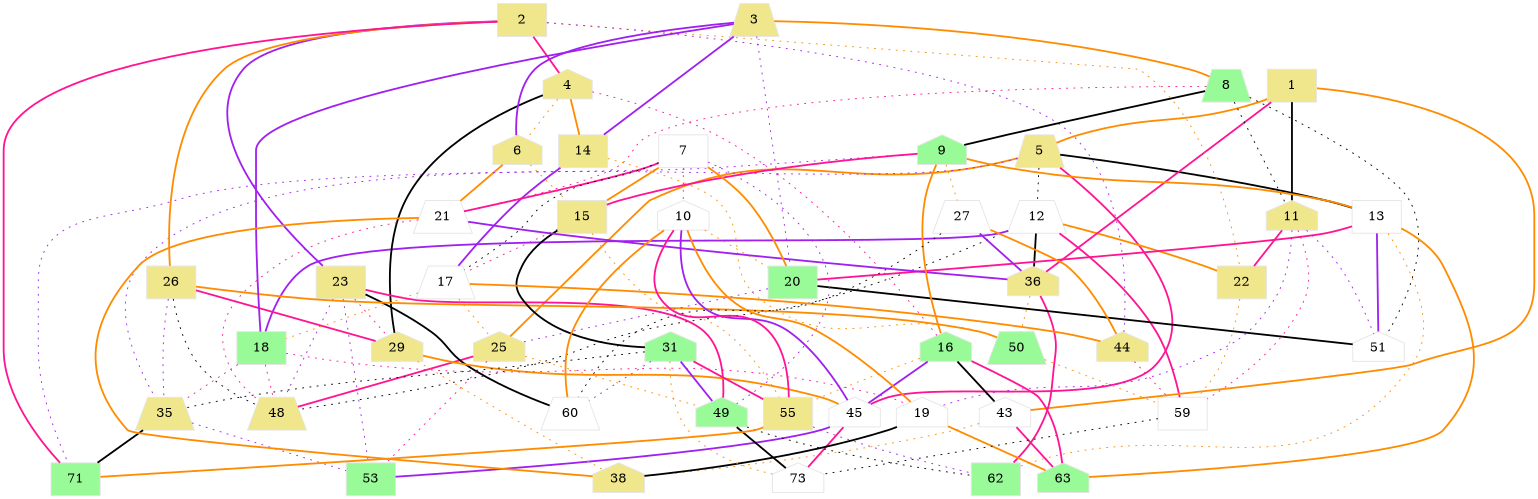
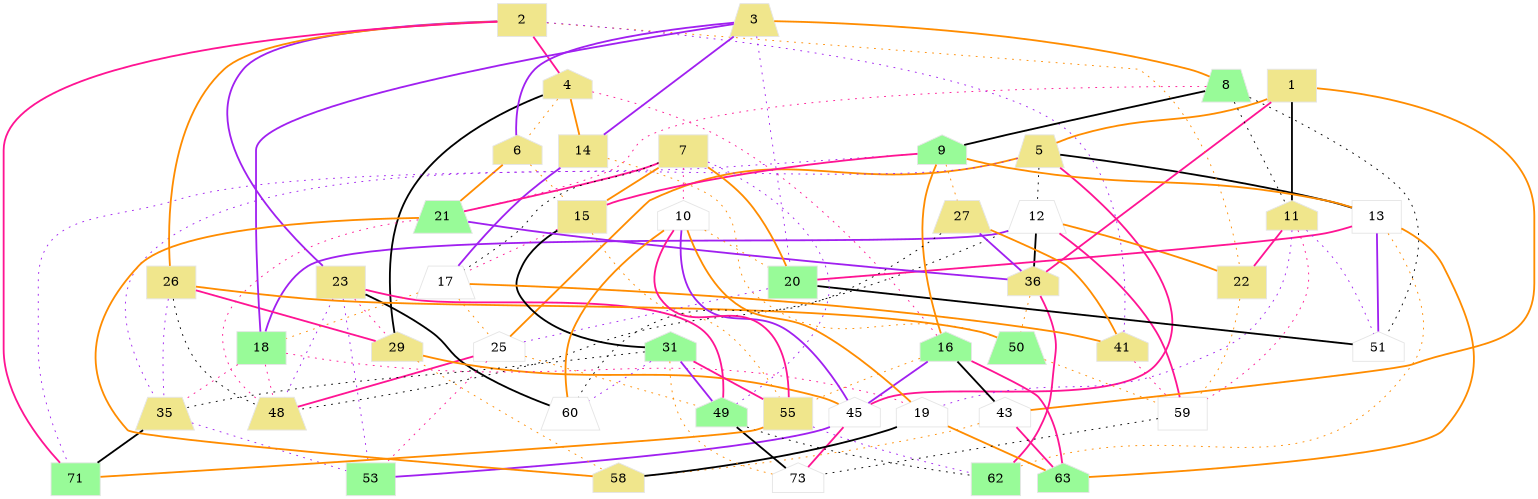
(683, 151) -> (683, 151)
(443, 217) -> (443, 217)
(962, 217) -> (962, 217)
(499, 348) -> (499, 348)
(1122, 348) -> (1122, 348)
(619, 479) -> (619, 479)
